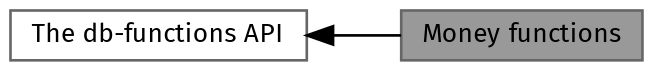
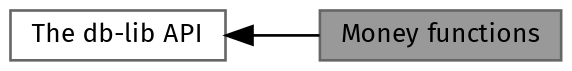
(159, 35) -> (118, 35)
